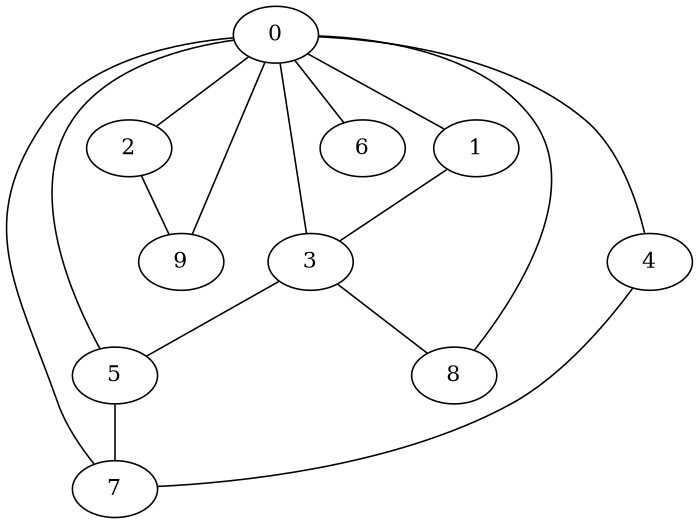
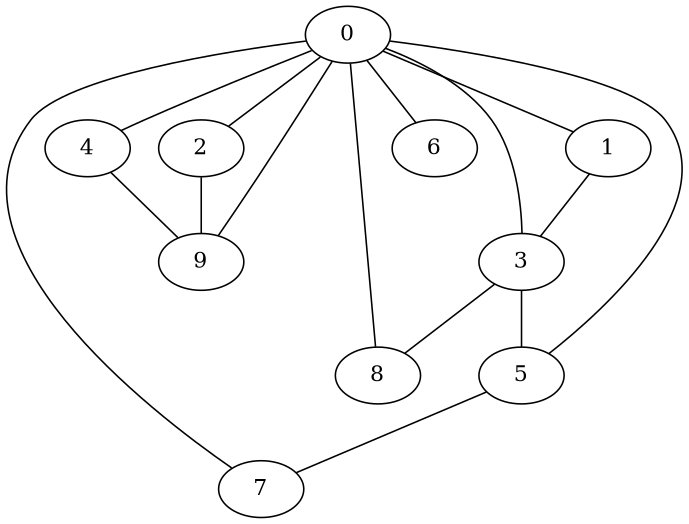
(421, 442) -> (144, 205)
